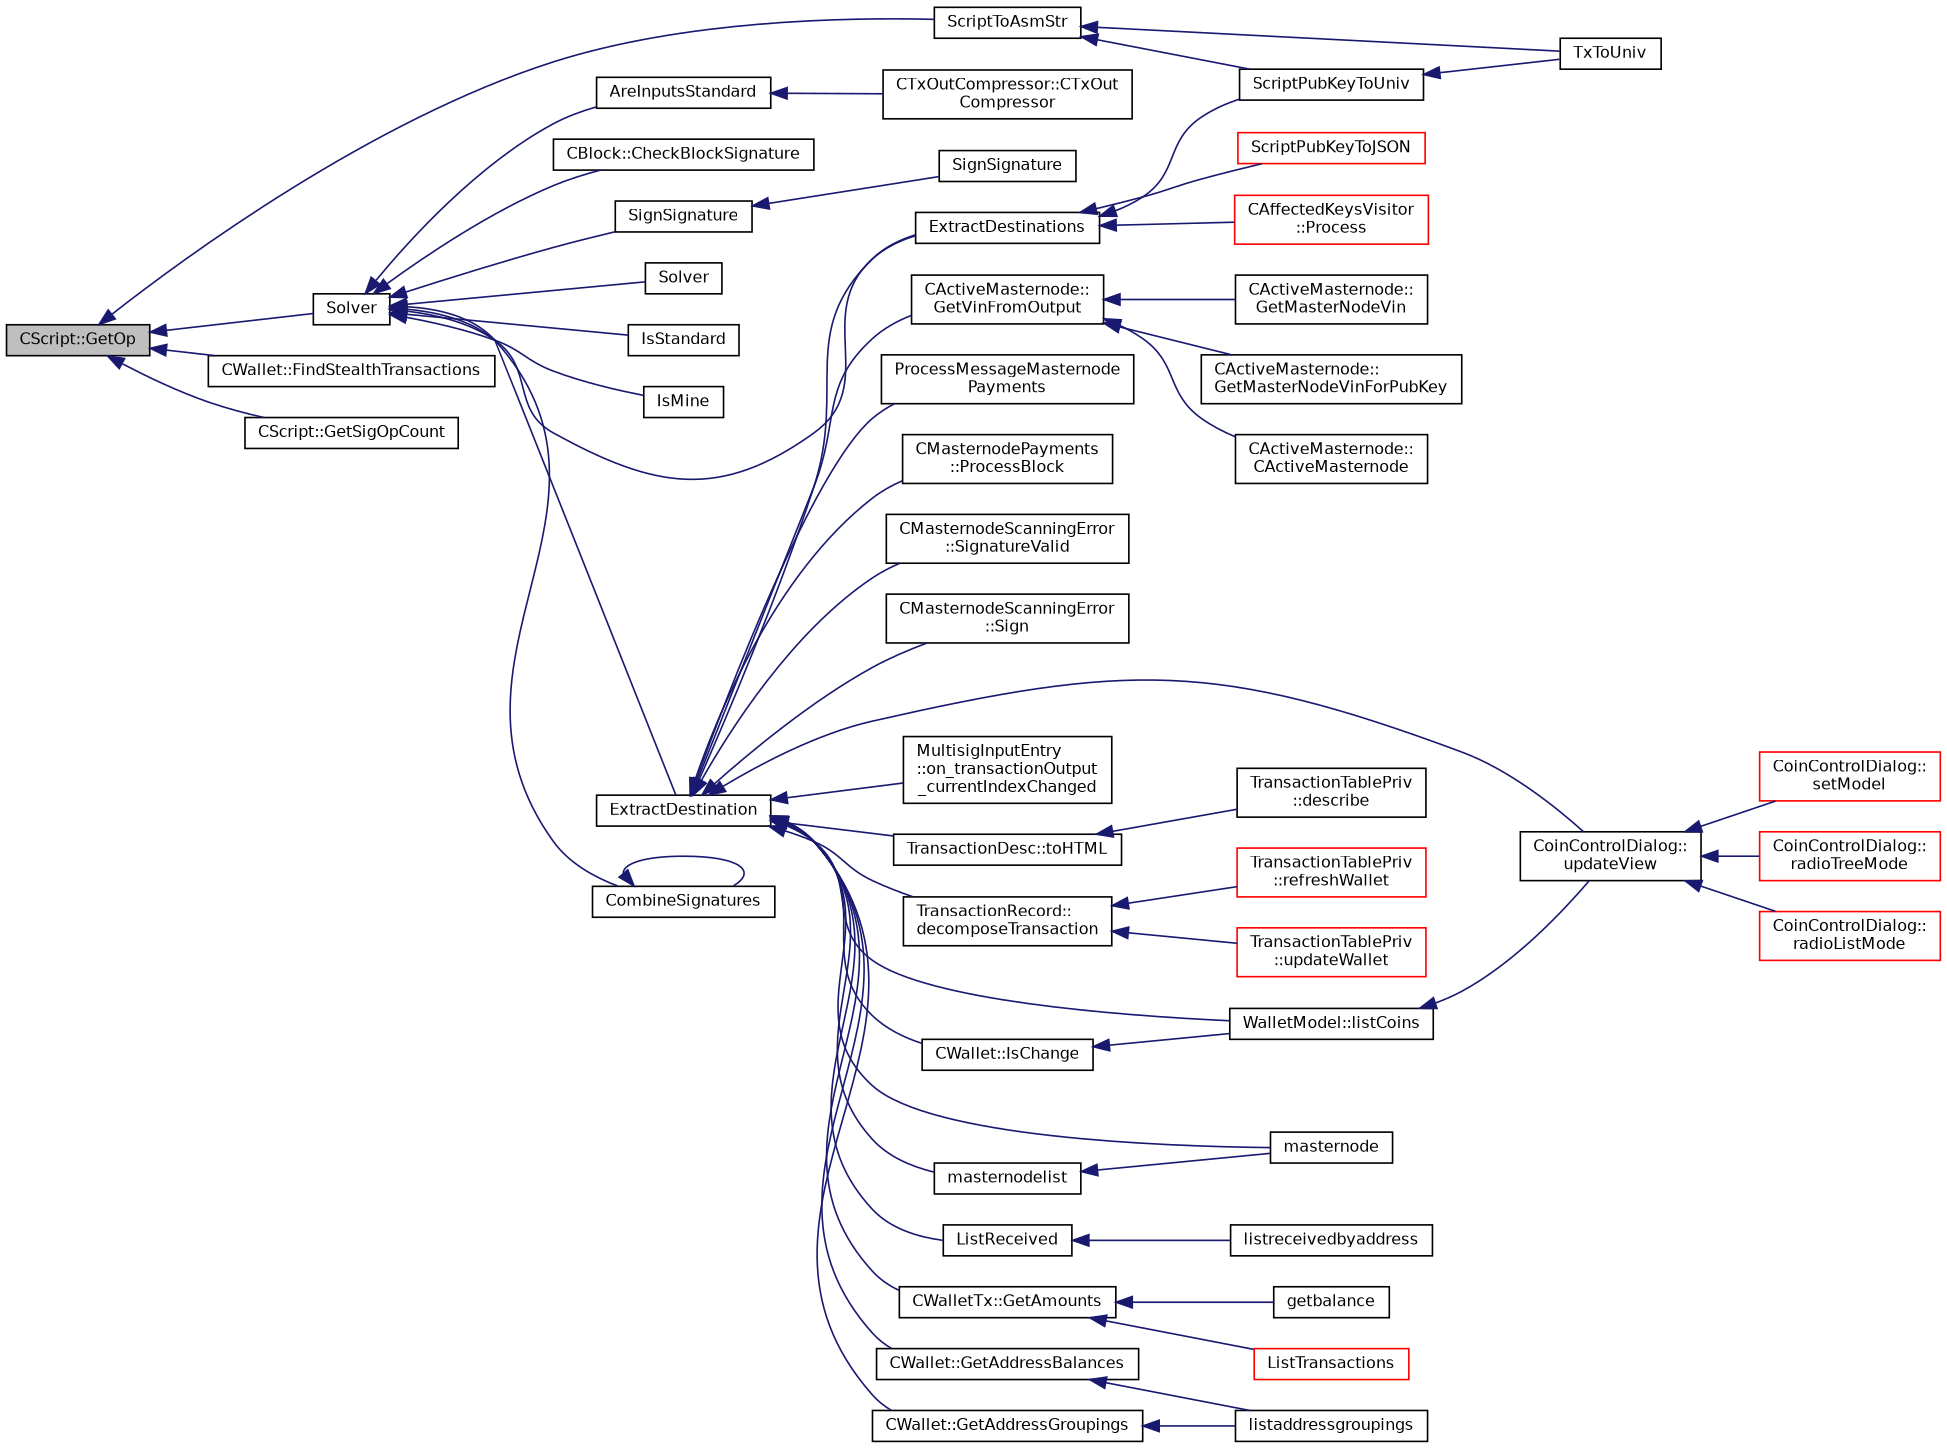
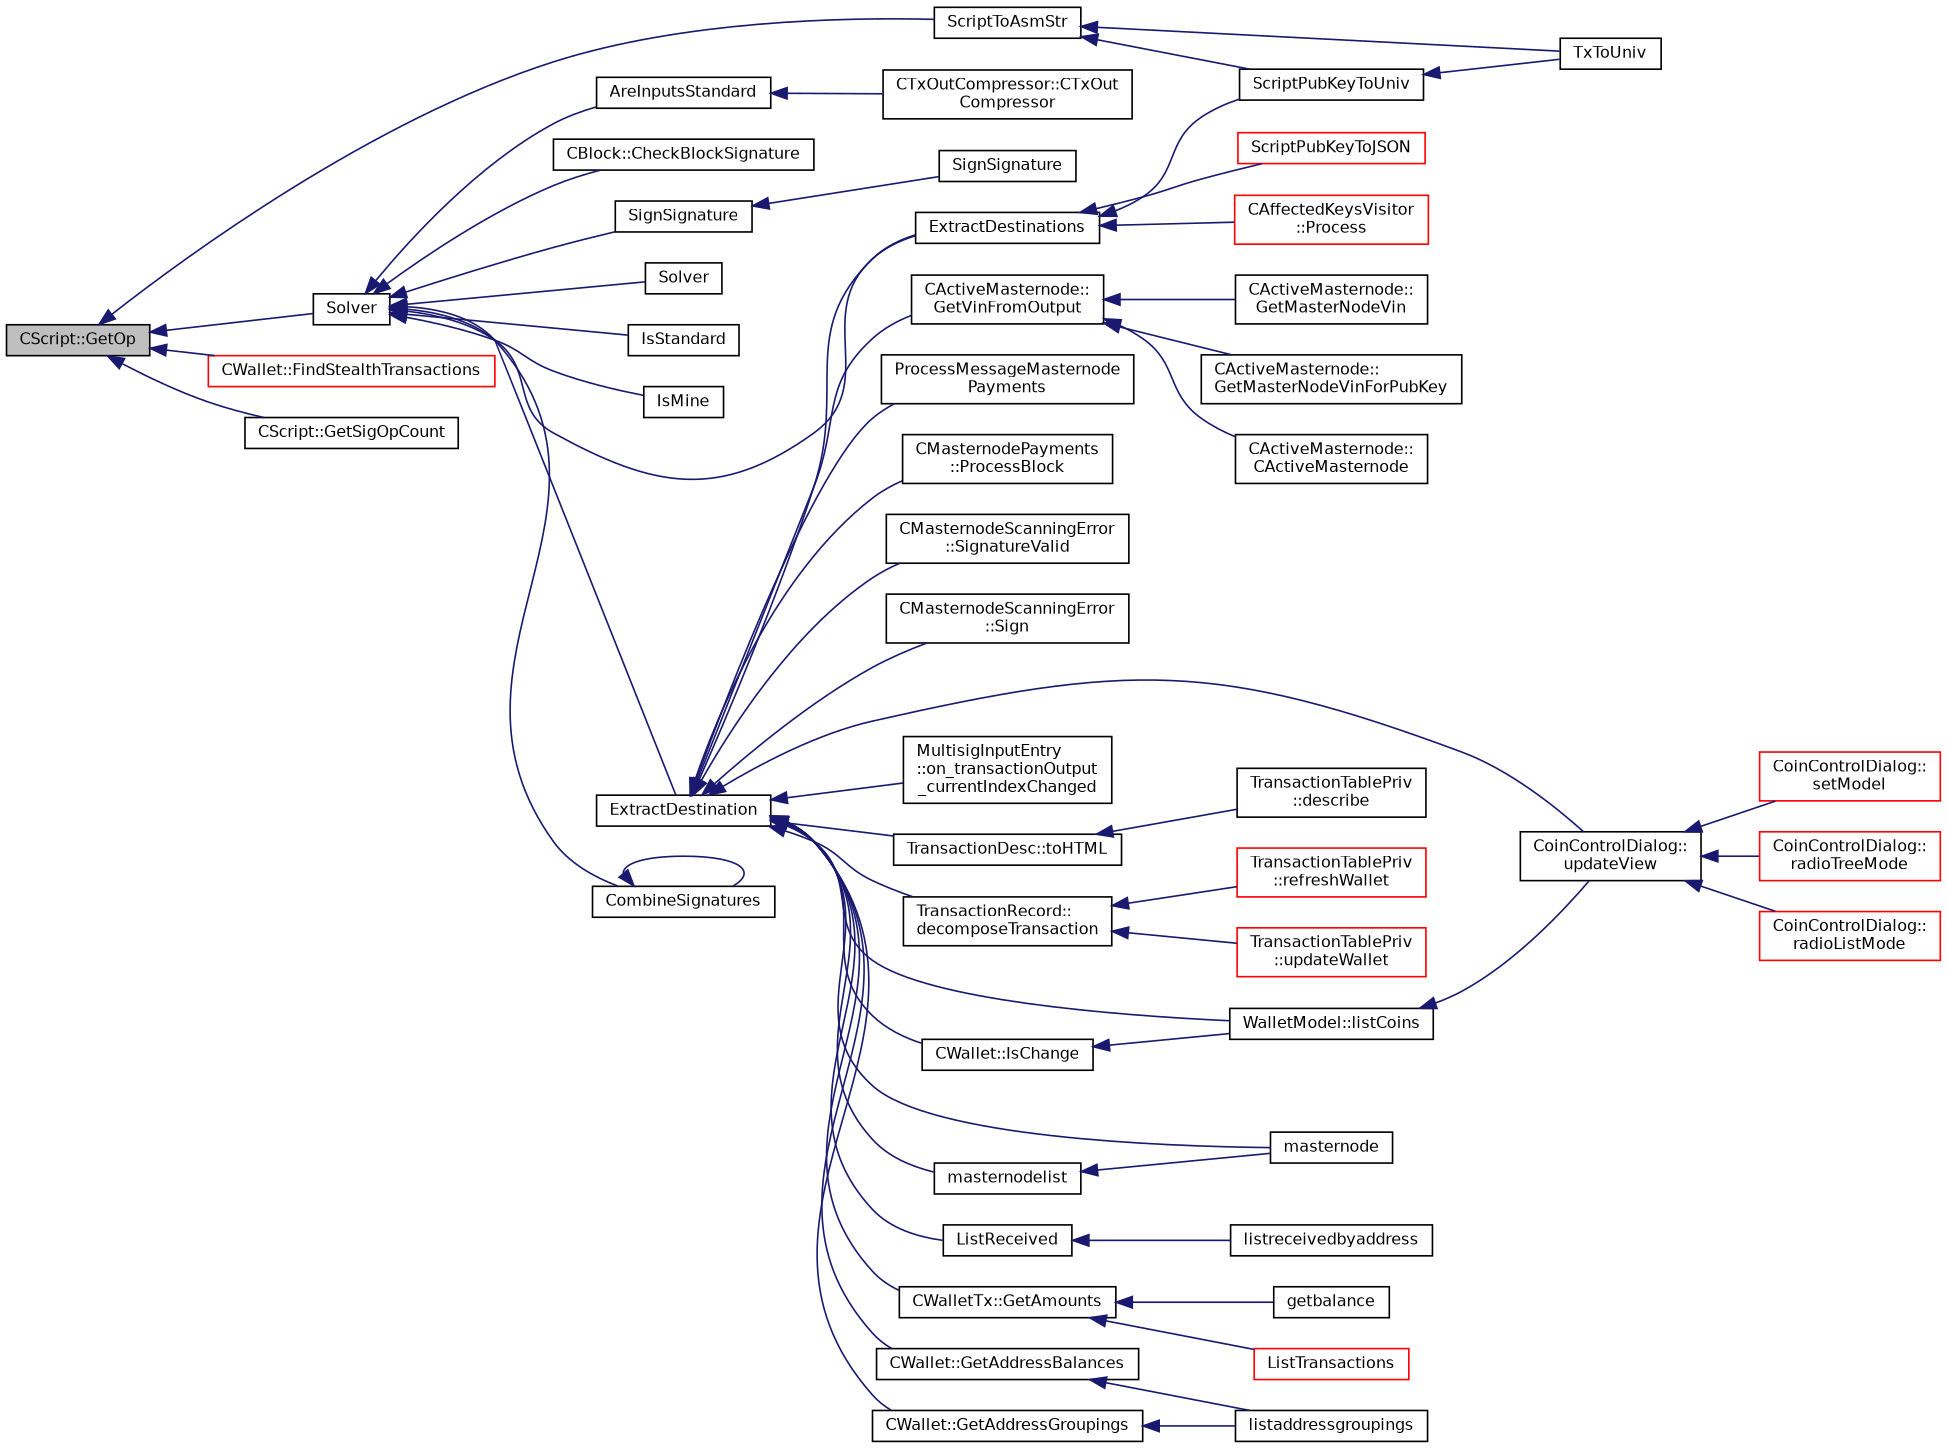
(352, 371) -> (352, 371)
